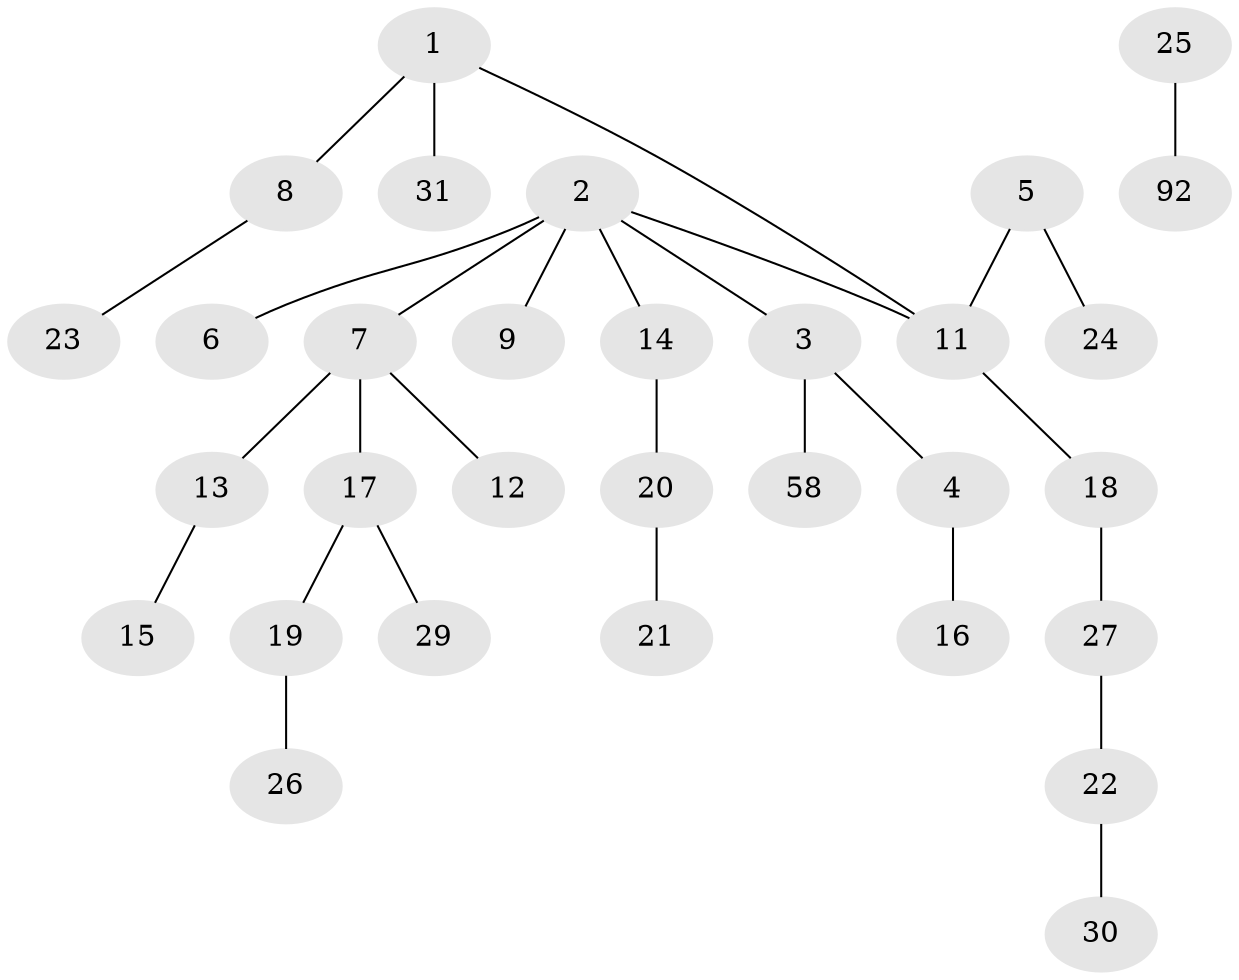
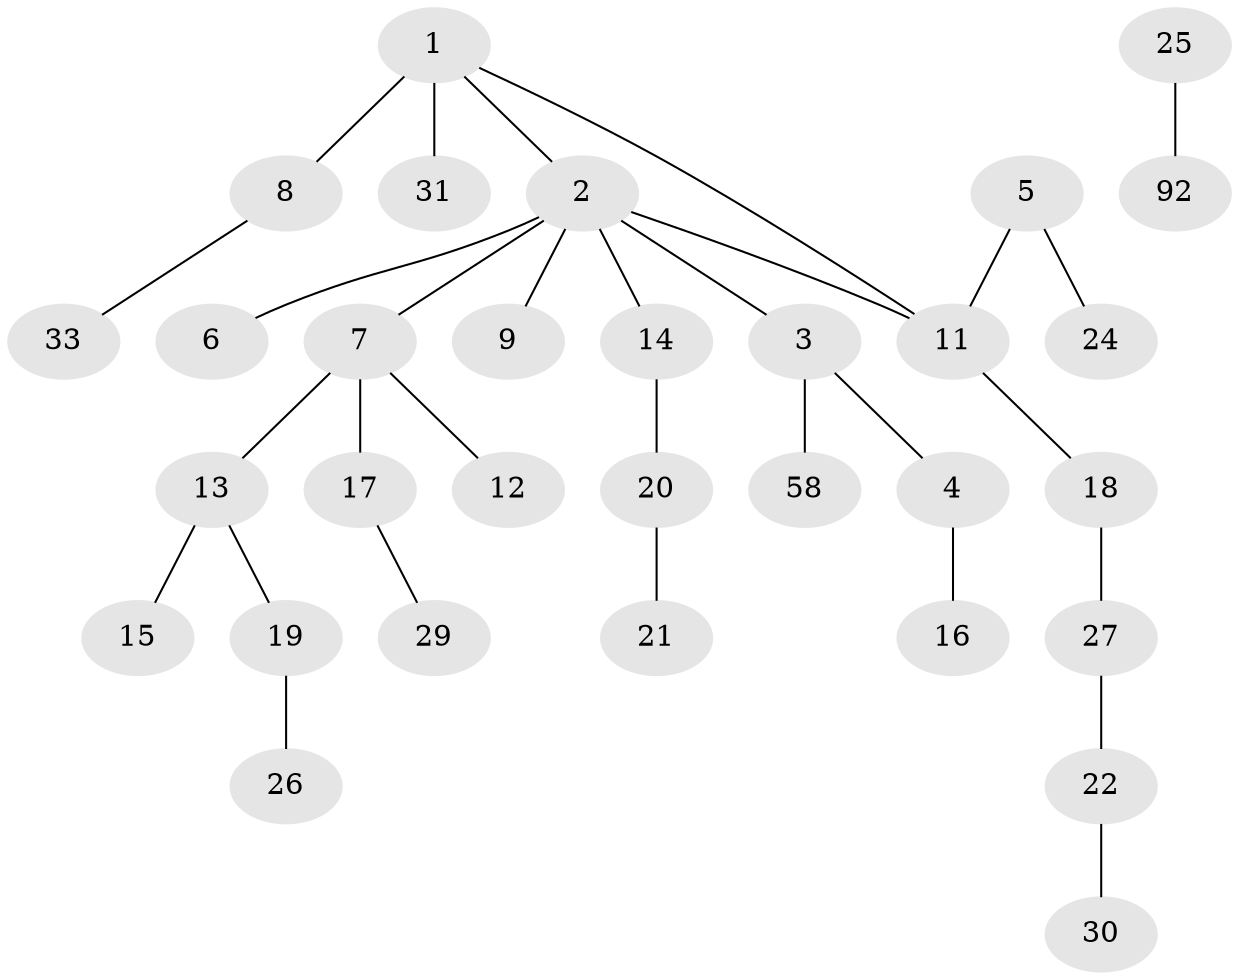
none -> (508, 119)
(64, 342) -> (64, 342)
(323, 564) -> (249, 564)
